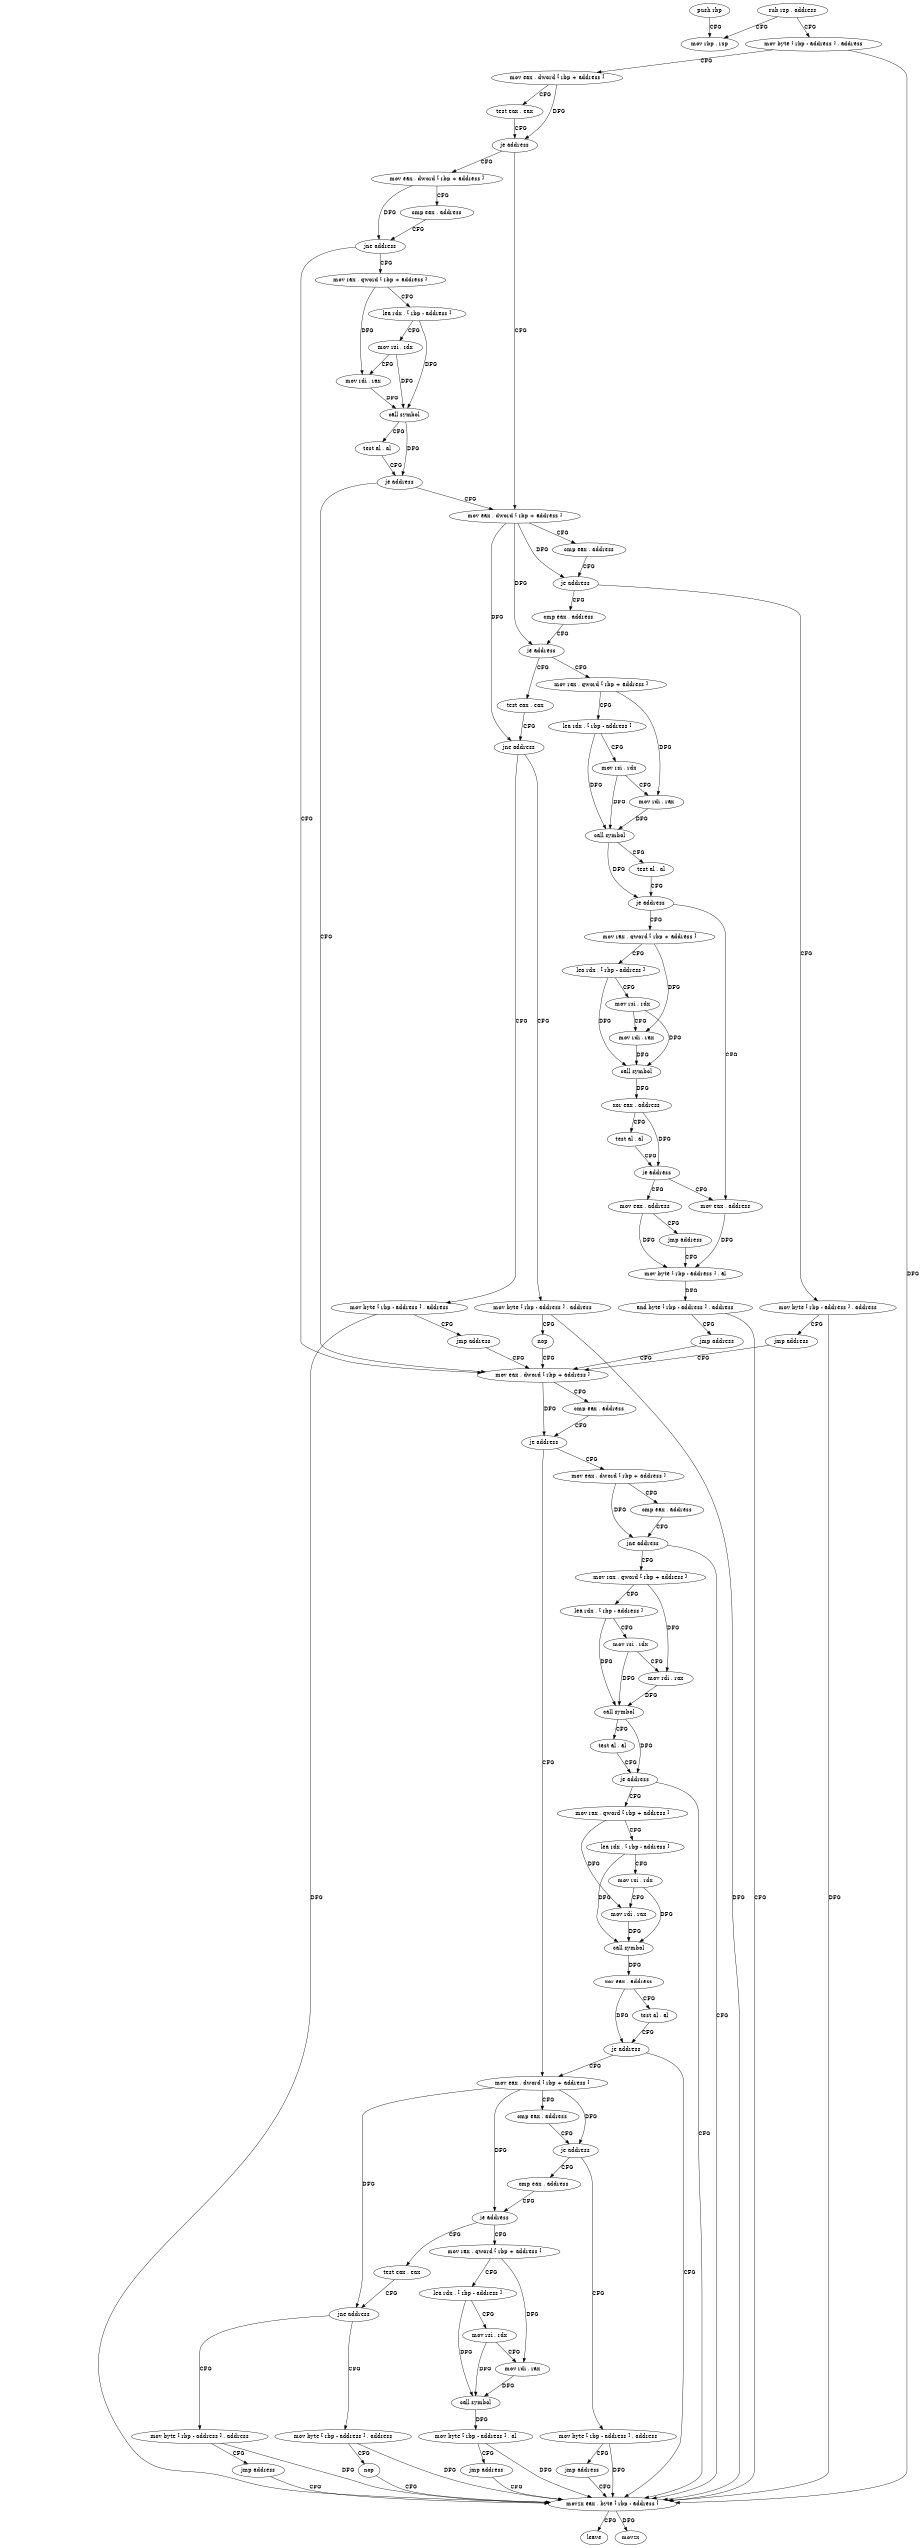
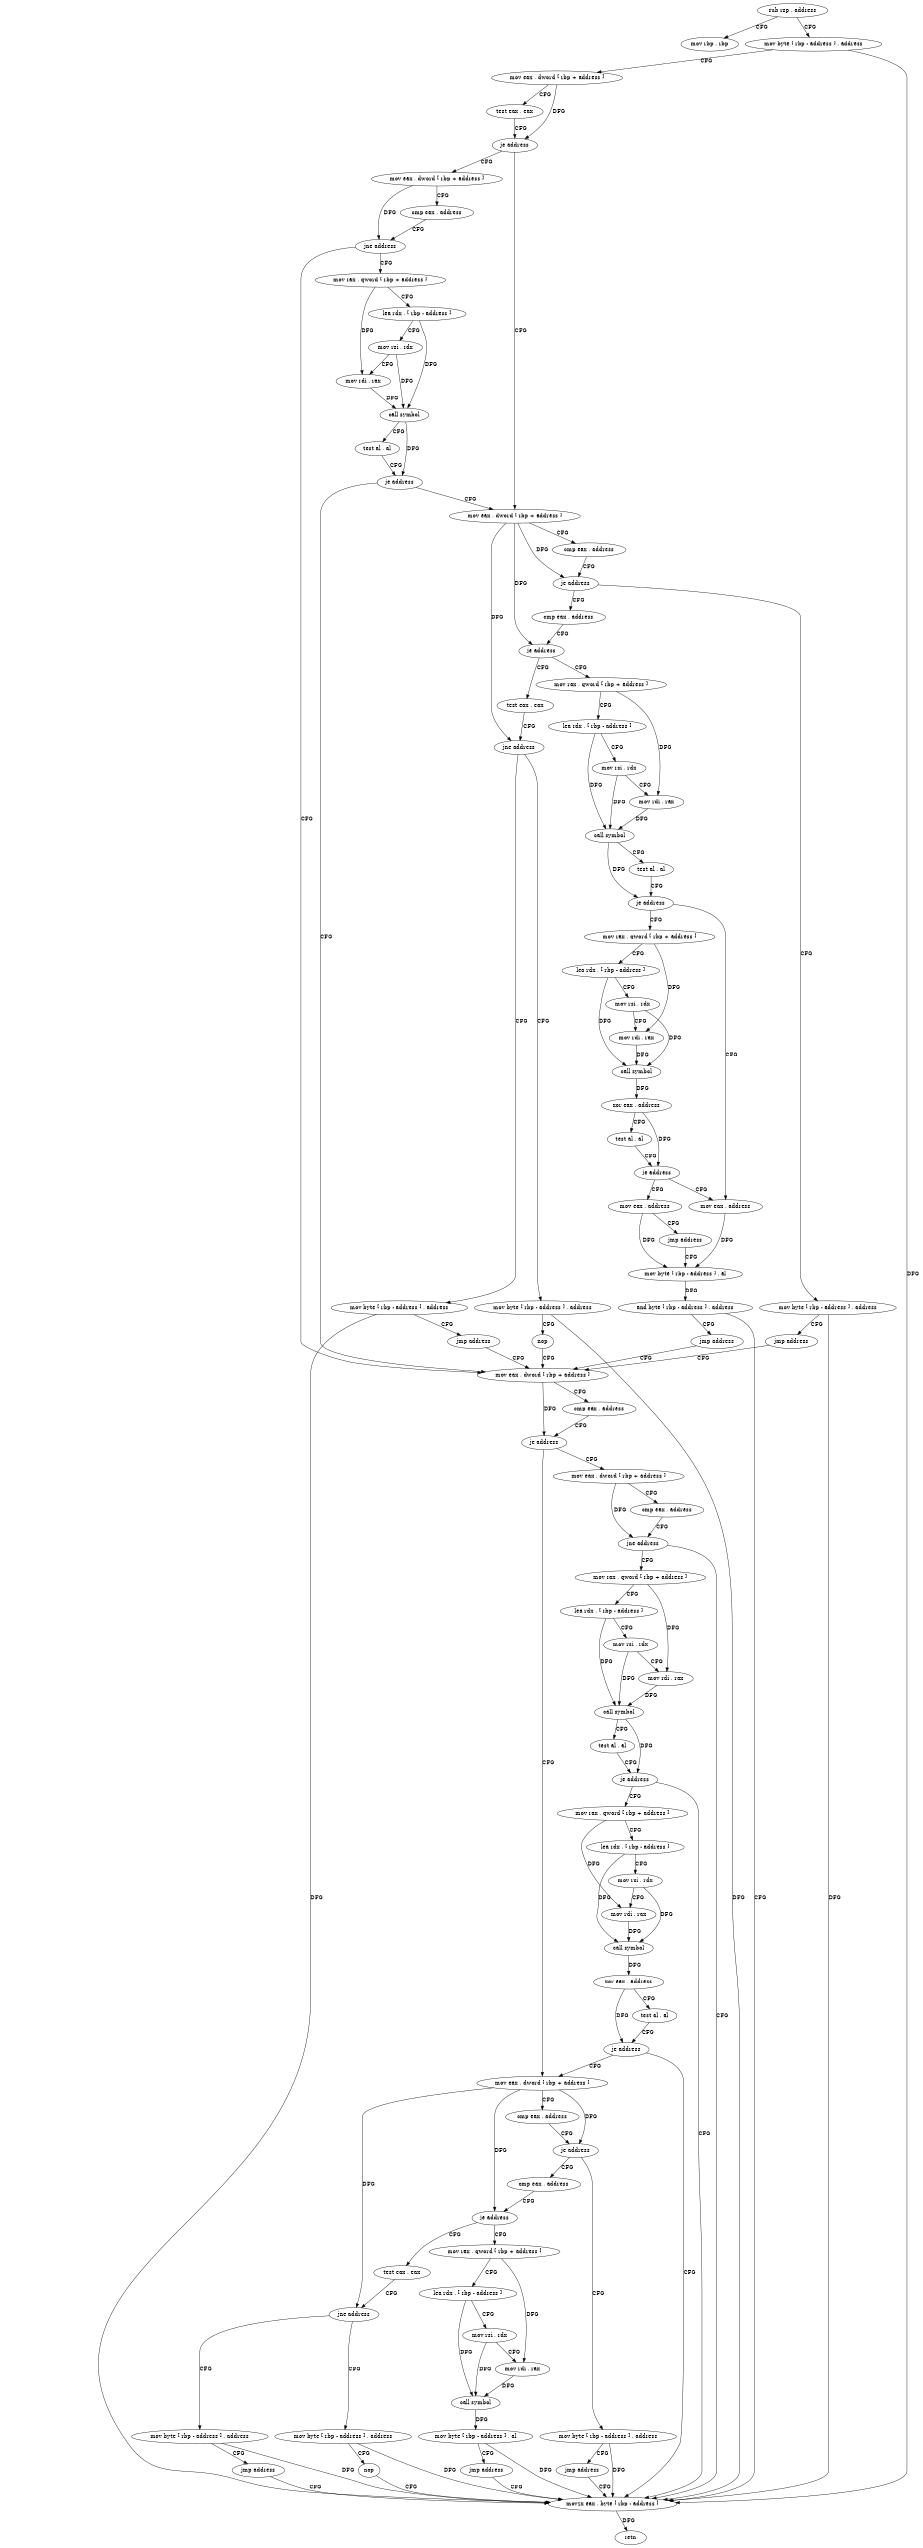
(710, 10) -> none
(710, 44) -> (710, 44)
(594, 2538) -> none
(631, 2538) -> (631, 2538)
